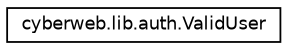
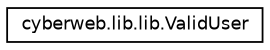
(144, 25) -> (135, 25)
